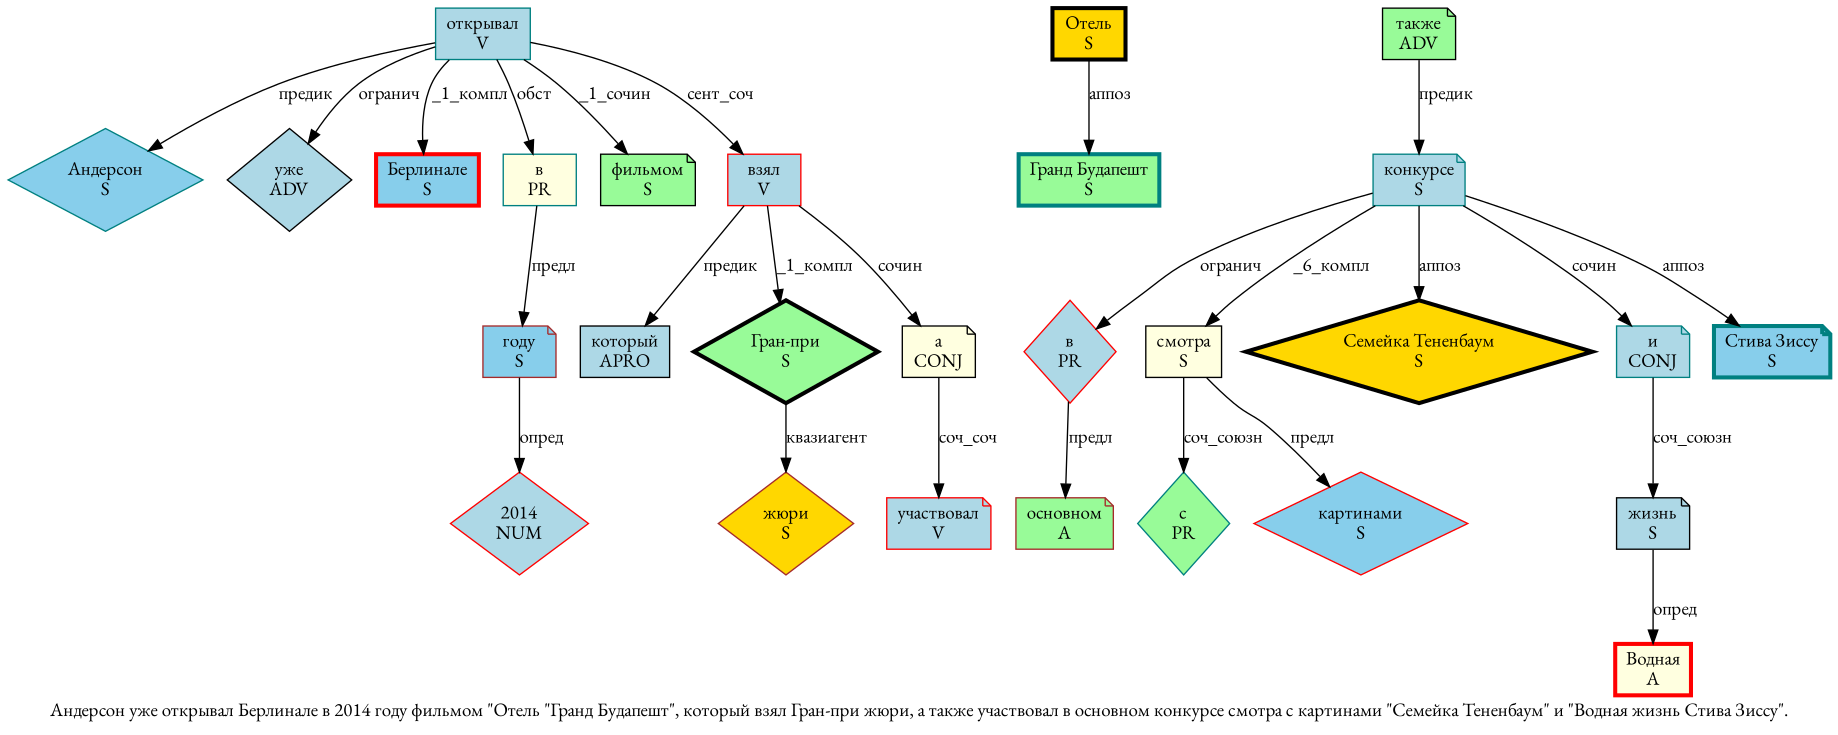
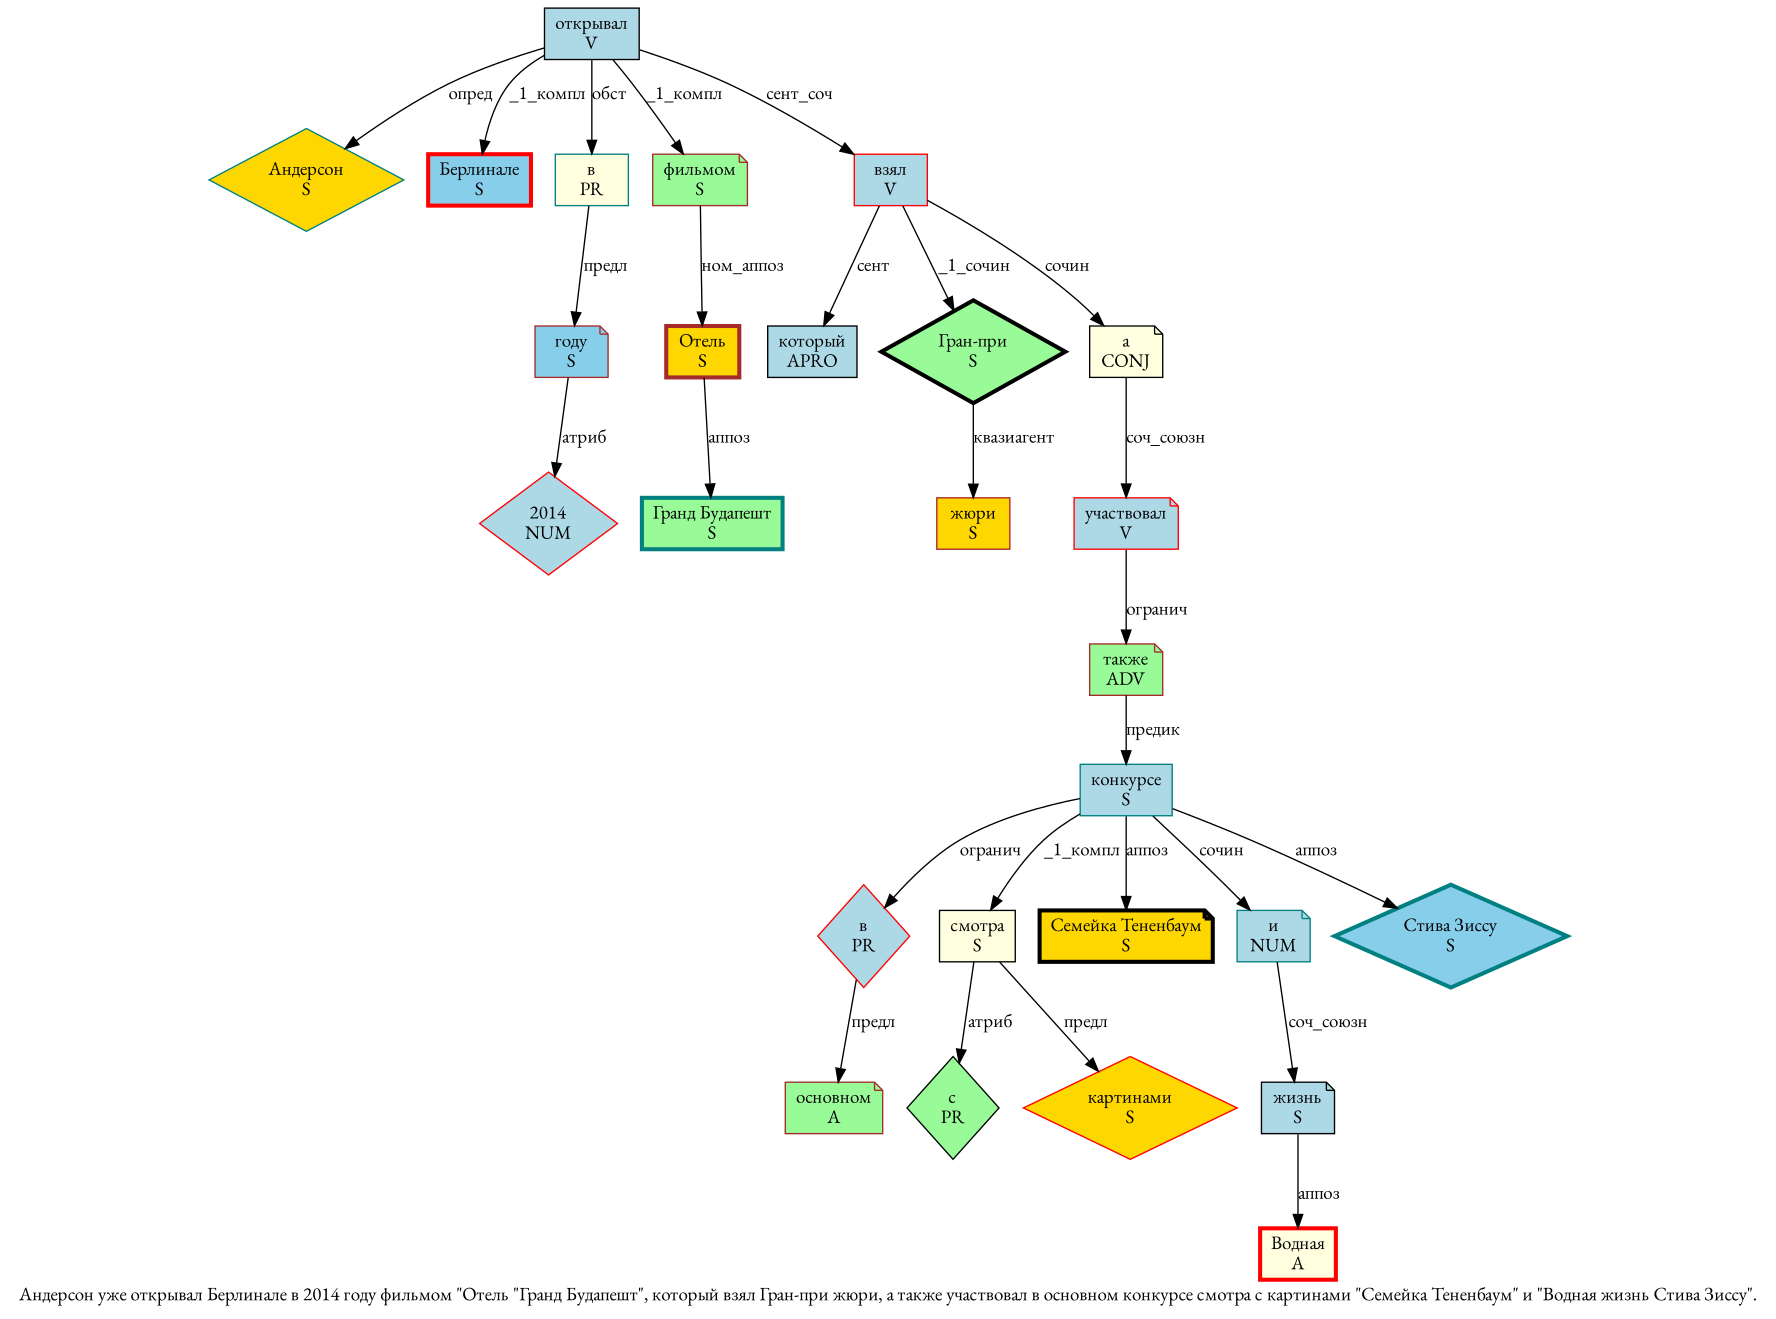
(483, 34) -> (592, 34)
(1089, 34) -> (703, 352)
(1419, 34) -> (1126, 670)
(306, 94) -> (471, 94)
(616, 94) -> (685, 94)
(106, 180) -> (306, 180)
(289, 180) -> none
(648, 180) -> (700, 180)
(1419, 180) -> (1126, 790)
none -> (701, 259)
(730, 266) -> (874, 266)
(815, 266) -> (975, 266)
(1332, 266) -> (1082, 850)
(1419, 352) -> (1126, 936)
(1653, 352) -> (1274, 936)
(1772, 352) -> (1451, 936)
(542, 438) -> (585, 438)
(968, 438) -> (1166, 438)
(1224, 438) -> (991, 1022)
(786, 524) -> (973, 524)
(1184, 524) -> (953, 1108)
(1361, 524) -> (1130, 1108)
none -> (1126, 590)
(1675, 609) -> (1319, 1194)
